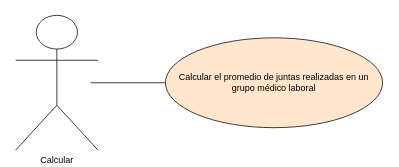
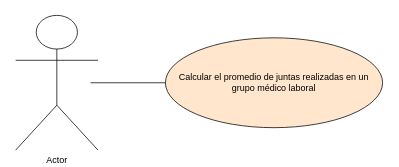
(57, 161) -> (57, 161)
